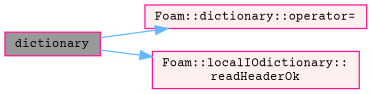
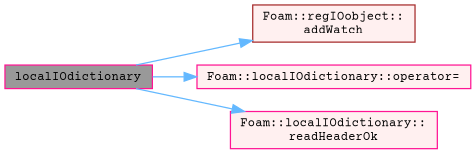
(256, 17) -> (334, 77)
none -> (334, 24)
(53, 44) -> (79, 77)
